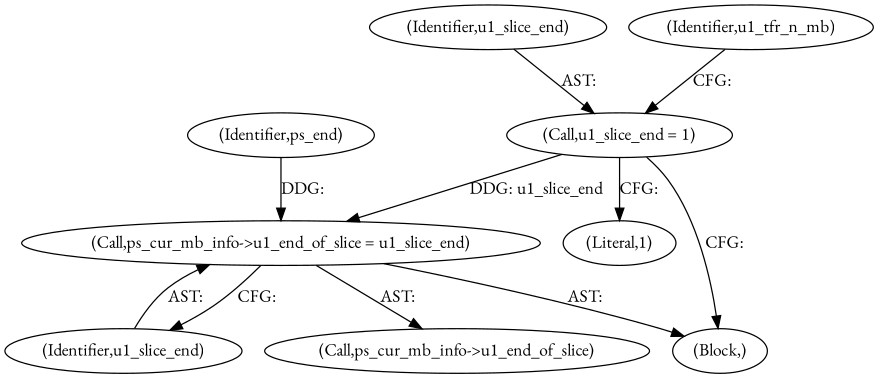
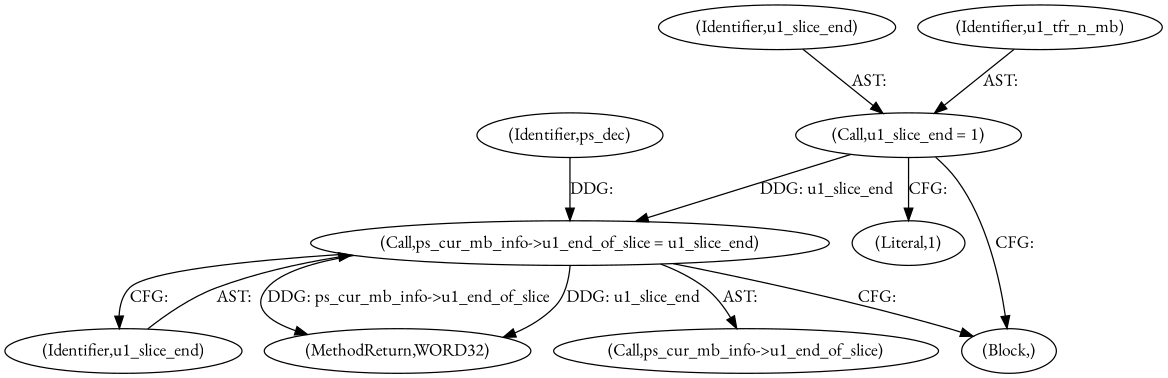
(714, 81) -> (1003, 81)
(281, 135) -> (570, 135)
(587, 297) -> (879, 297)
none -> (398, 351)
